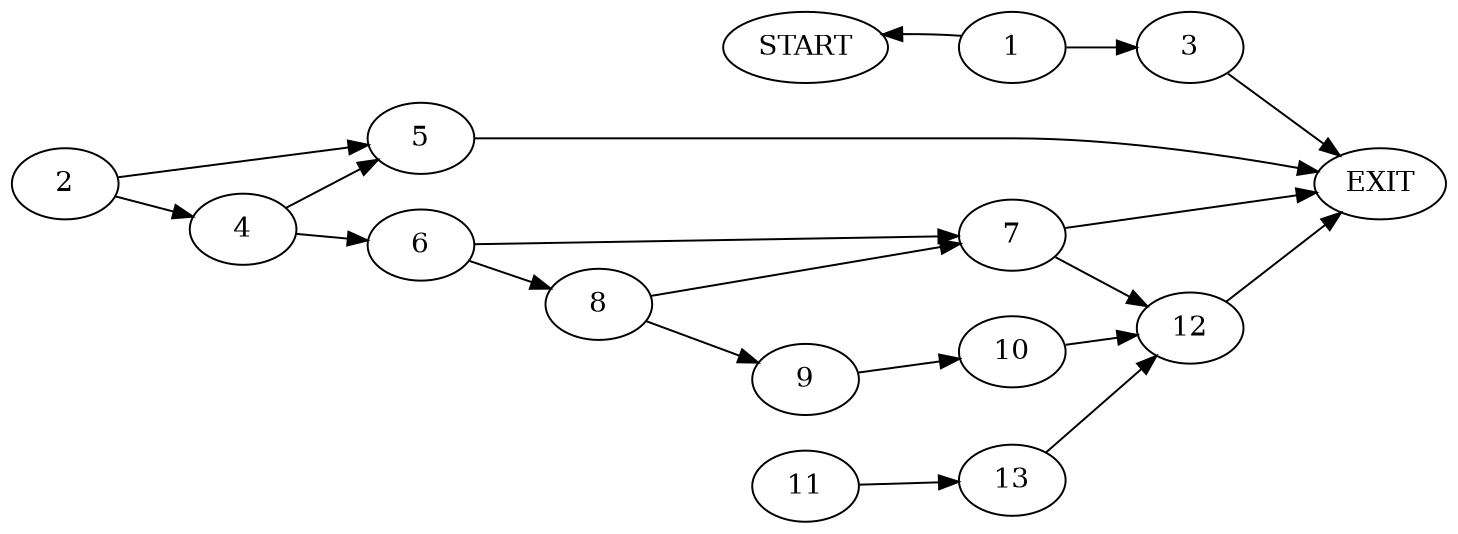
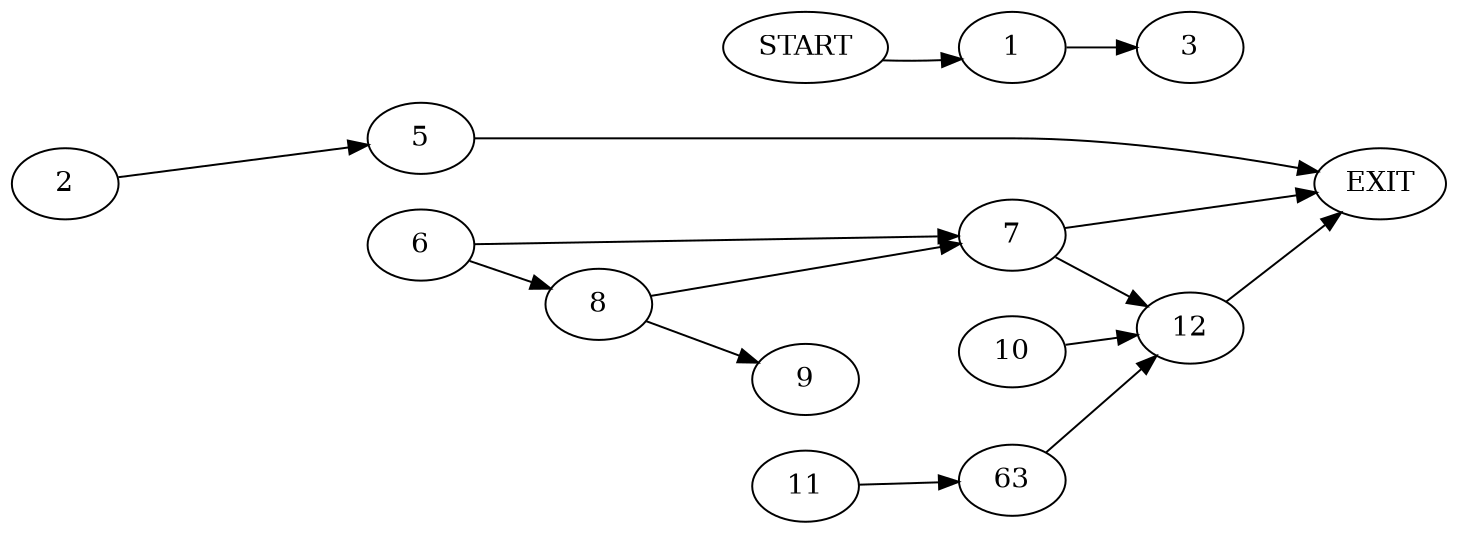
(932, 34) -> (912, 61)
(1276, 109) -> none
(243, 229) -> none
(899, 367) -> none
(1012, 480) -> (1012, 480)
